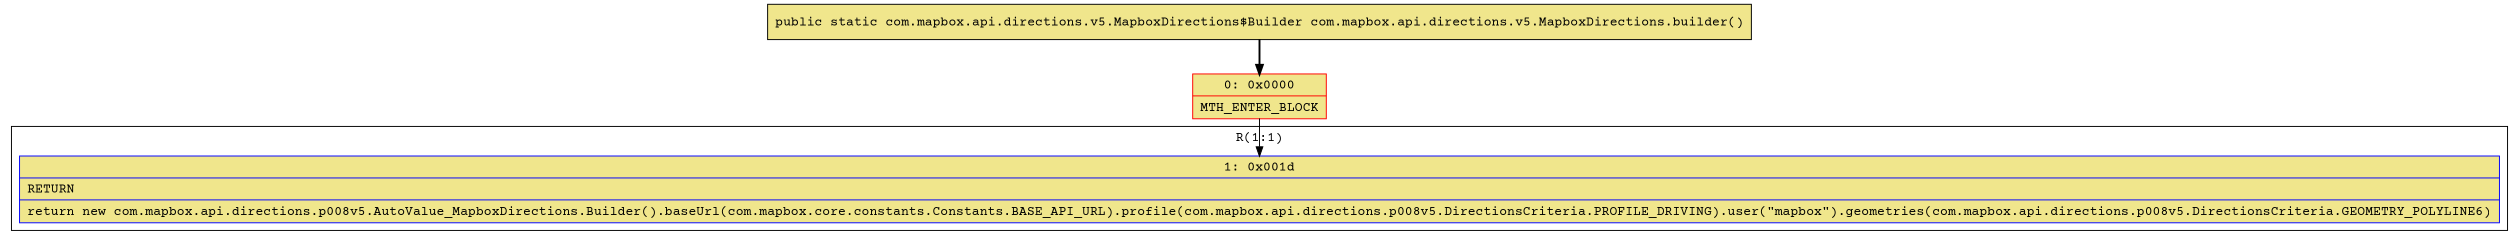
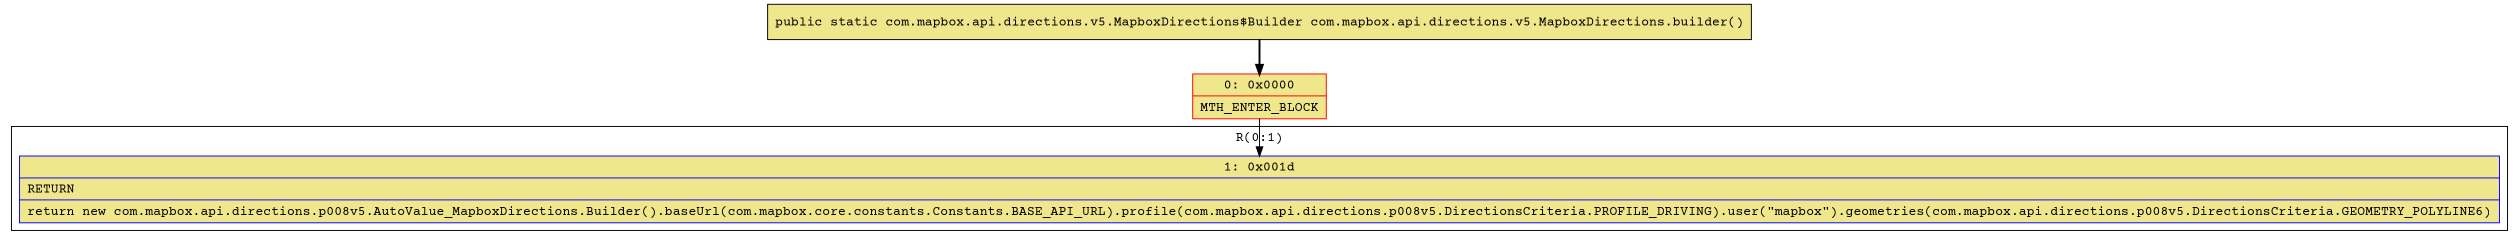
(1260, 137) -> (1260, 137)
